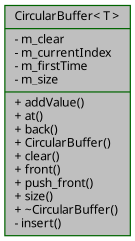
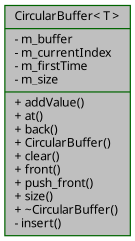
(40, 40) -> (44, 40)
